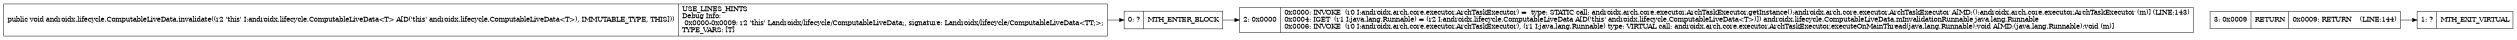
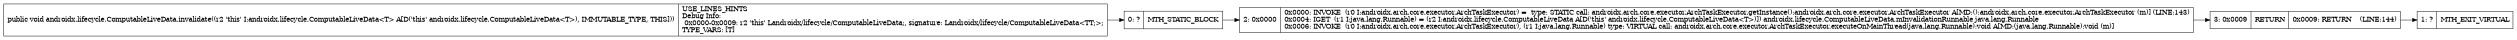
(1183, 20) -> (1183, 20)
none -> (2199, 20)
